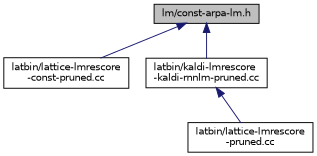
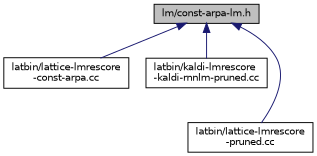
(66, 73) -> (66, 73)
(231, 109) -> (280, 68)
